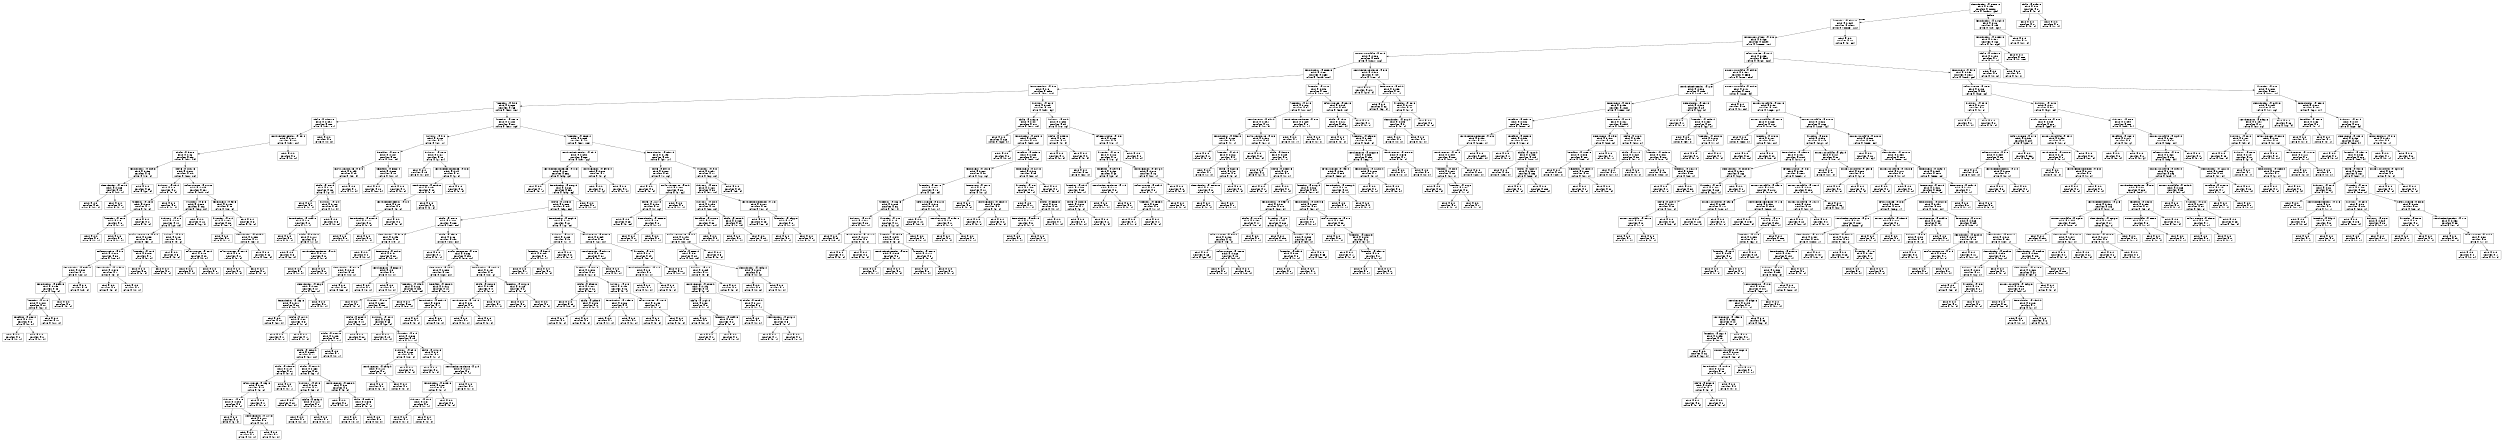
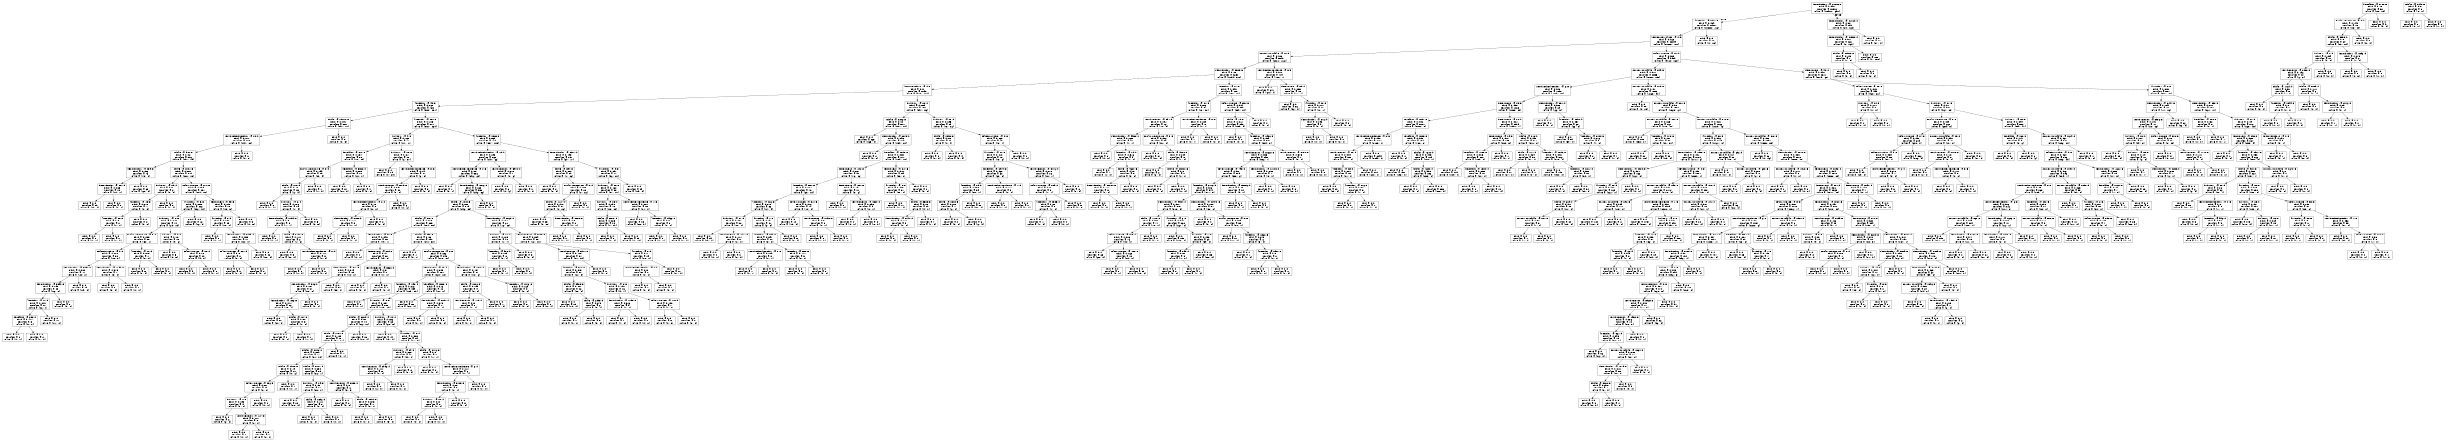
(1080, 164) -> (972, 197)
(707, 213) -> none
